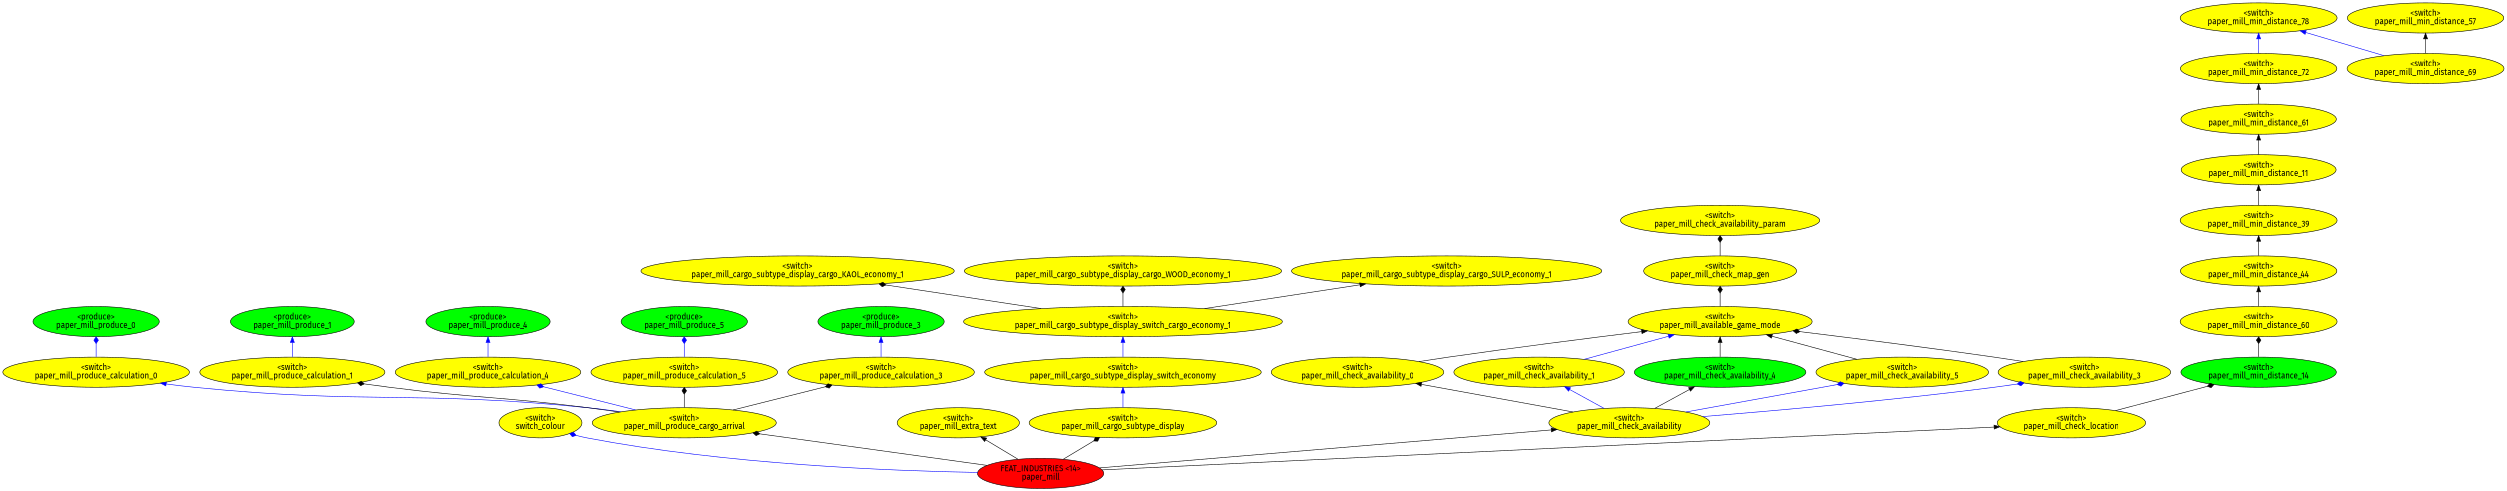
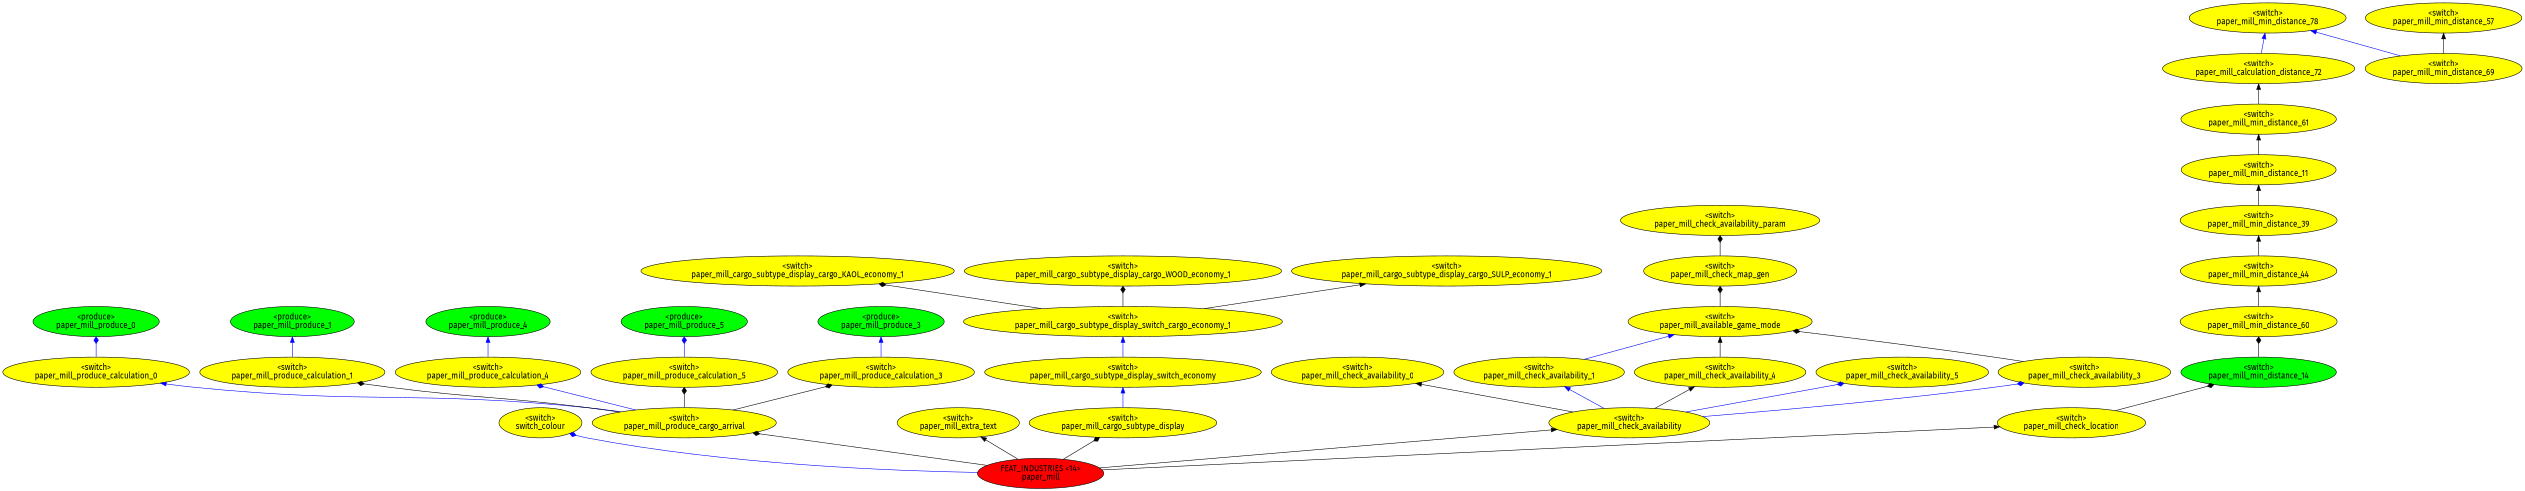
(2259, 69) -> (2259, 69)
(1530, 346) -> none
(1814, 348) -> none
(1720, 372) -> (1720, 372)
